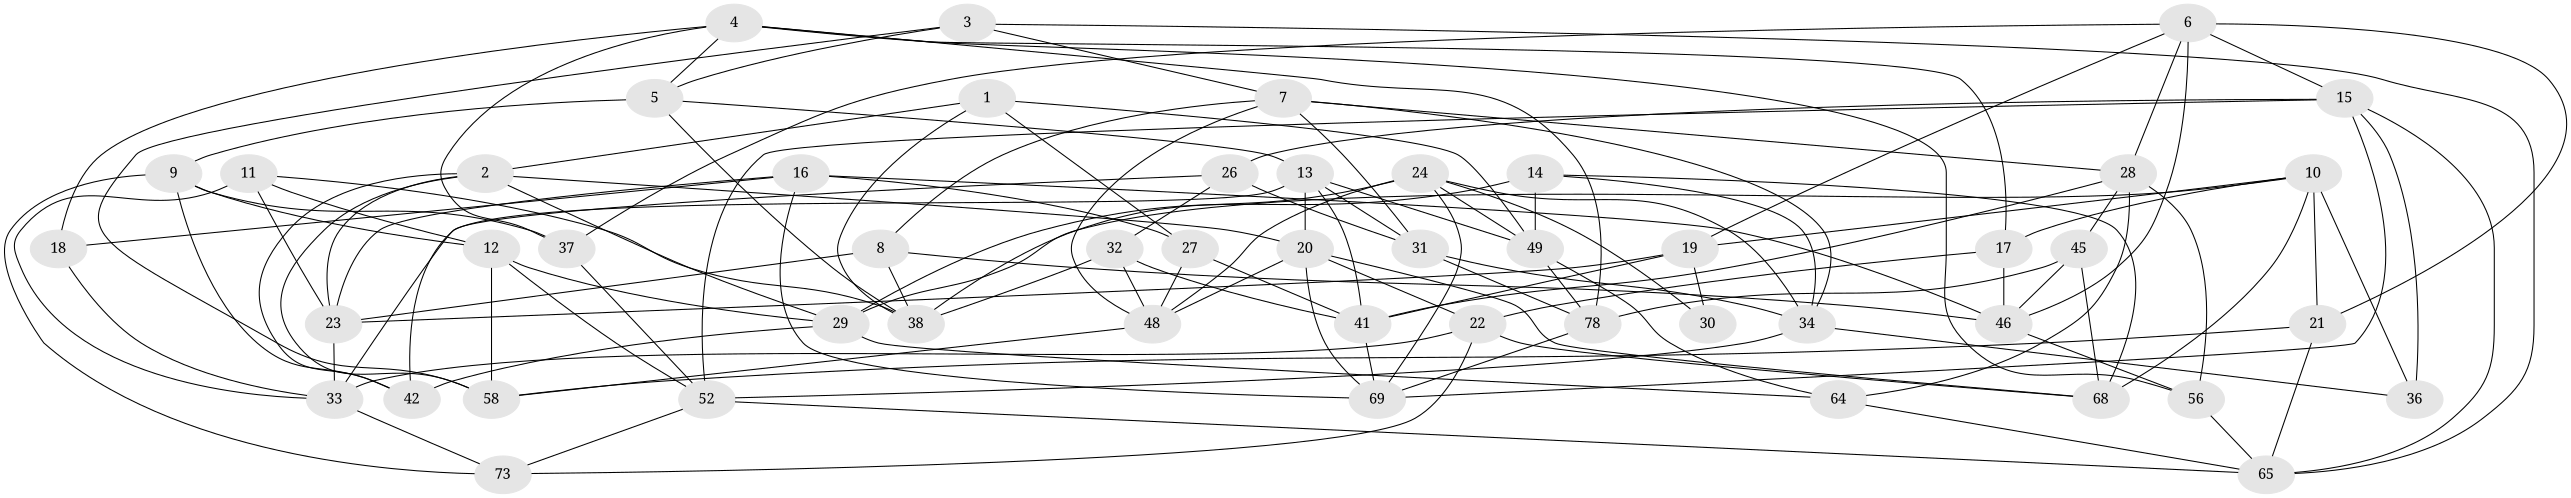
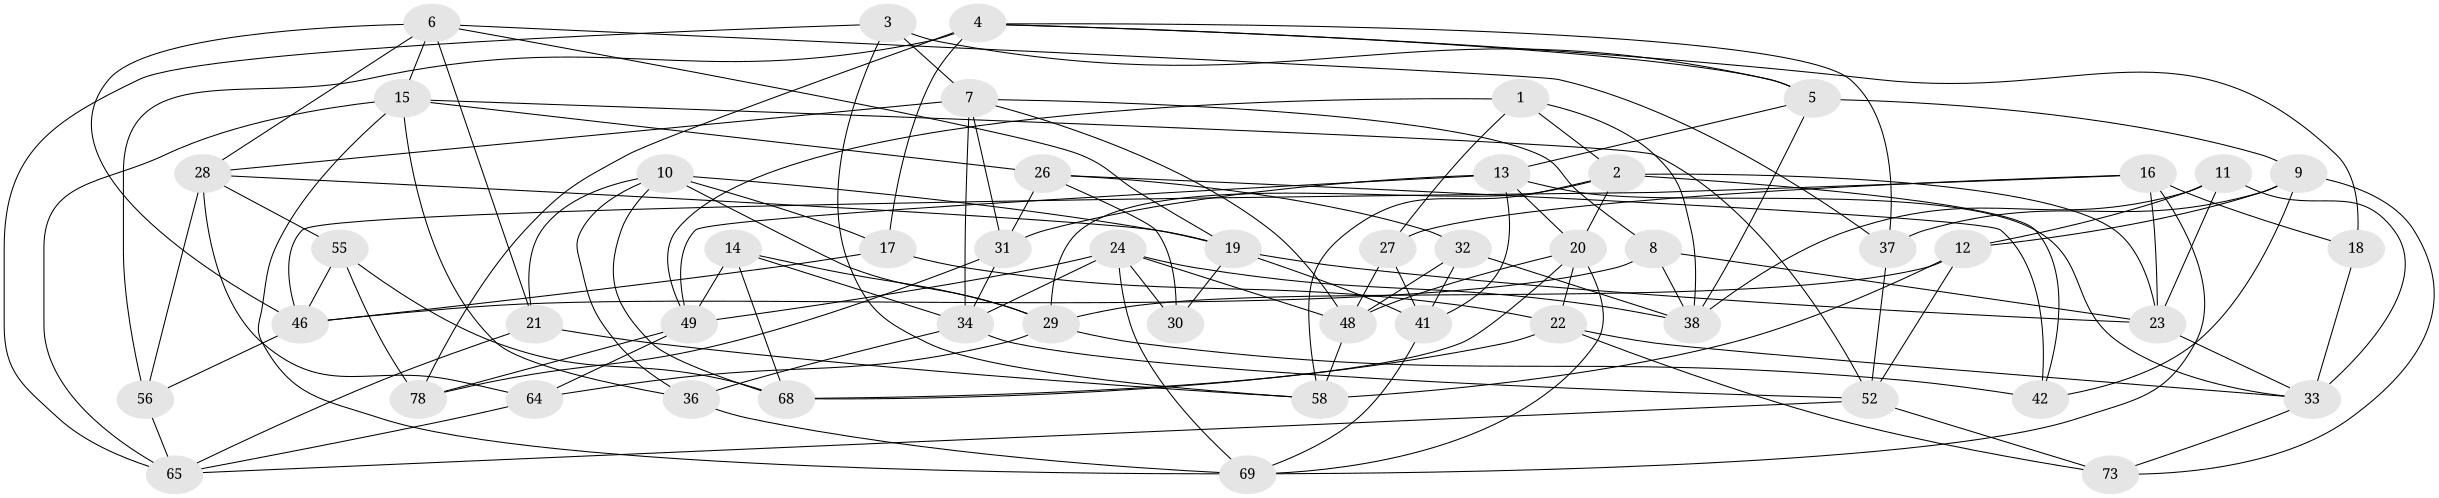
none -> (1143, 221)
(2079, 249) -> (340, 249)
(1748, 264) -> (696, 200)
(1485, 362) -> (966, 452)
